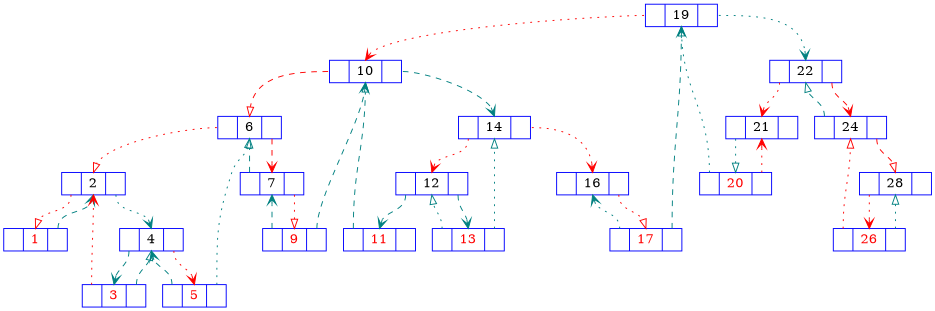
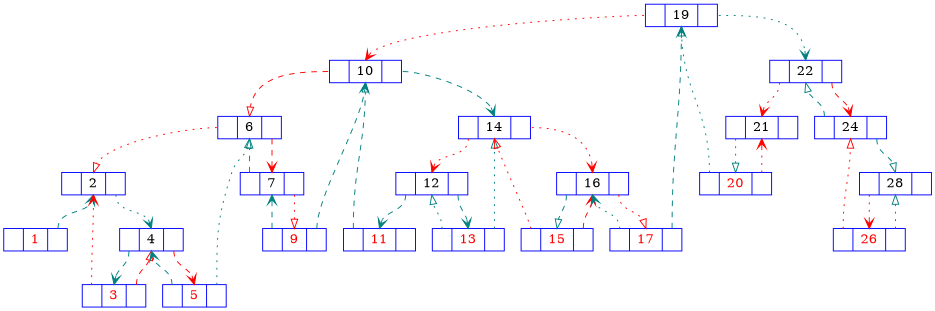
(883, 152) -> (883, 152)
(58, 210) -> none
none -> (557, 240)
(180, 265) -> (180, 265)
(141, 272) -> (141, 272)
